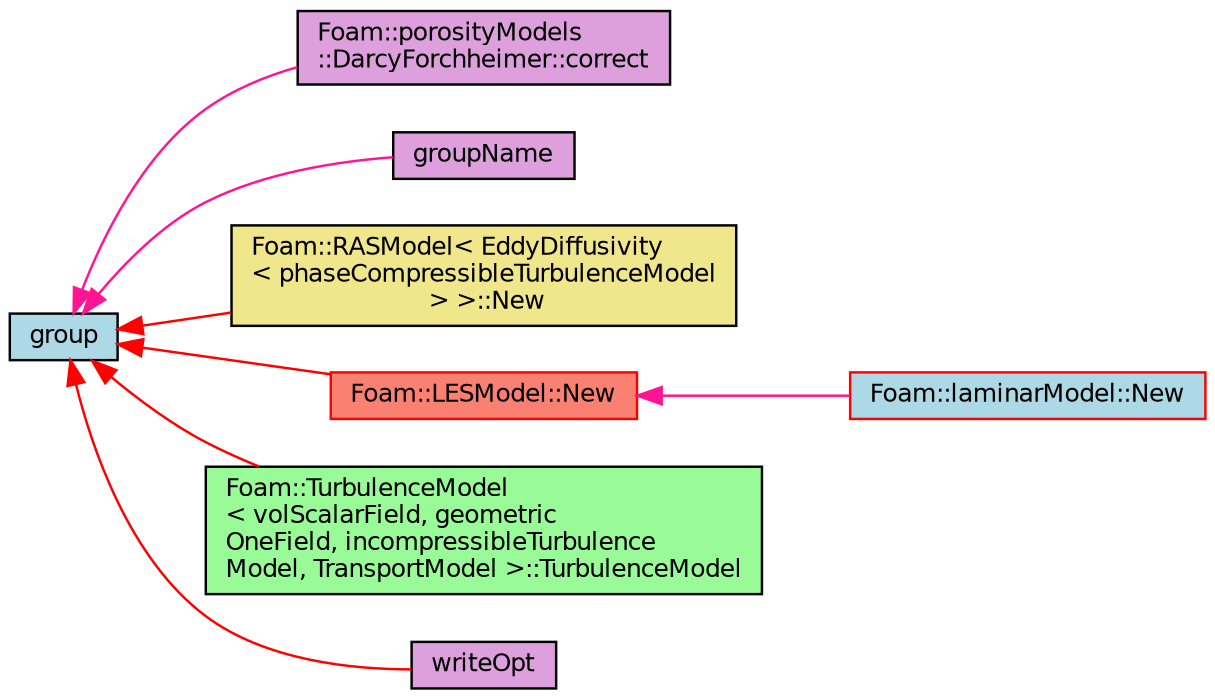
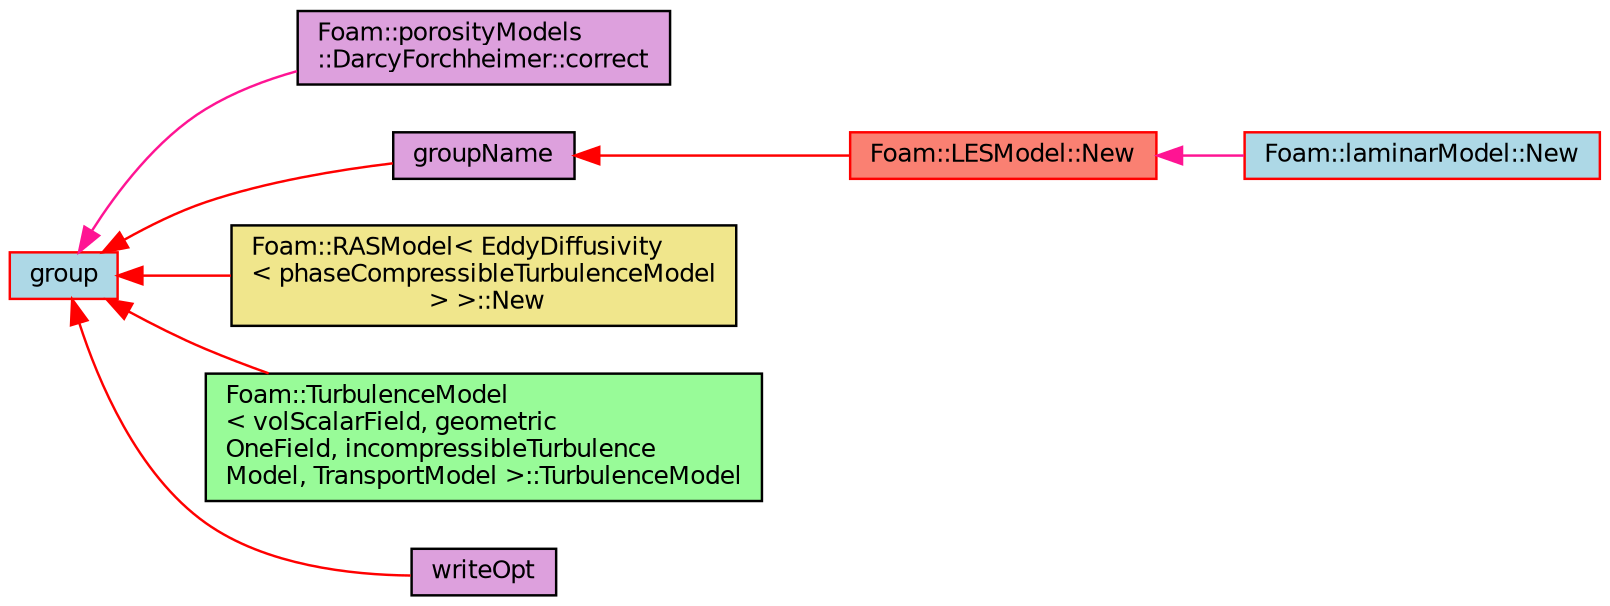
(229, 192) -> (255, 188)
(64, 337) -> (64, 276)
(237, 361) -> (725, 156)
